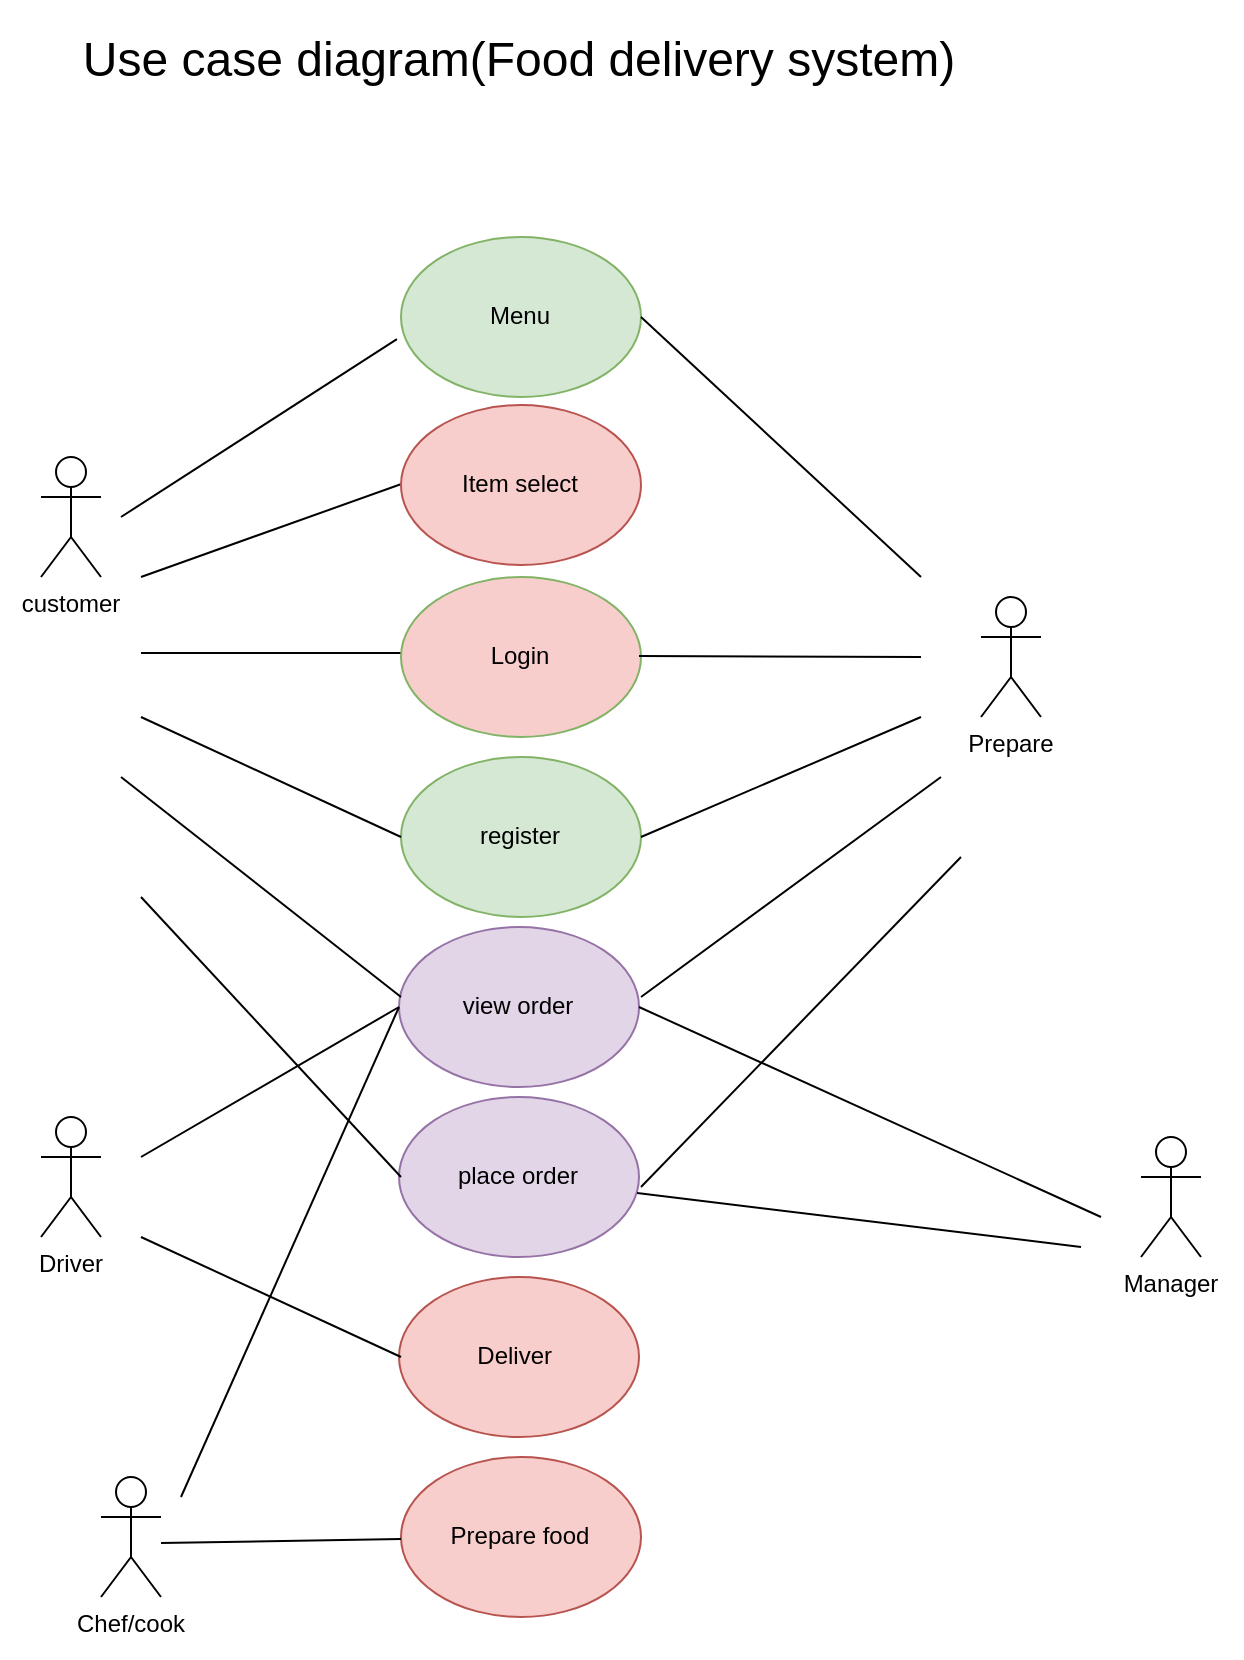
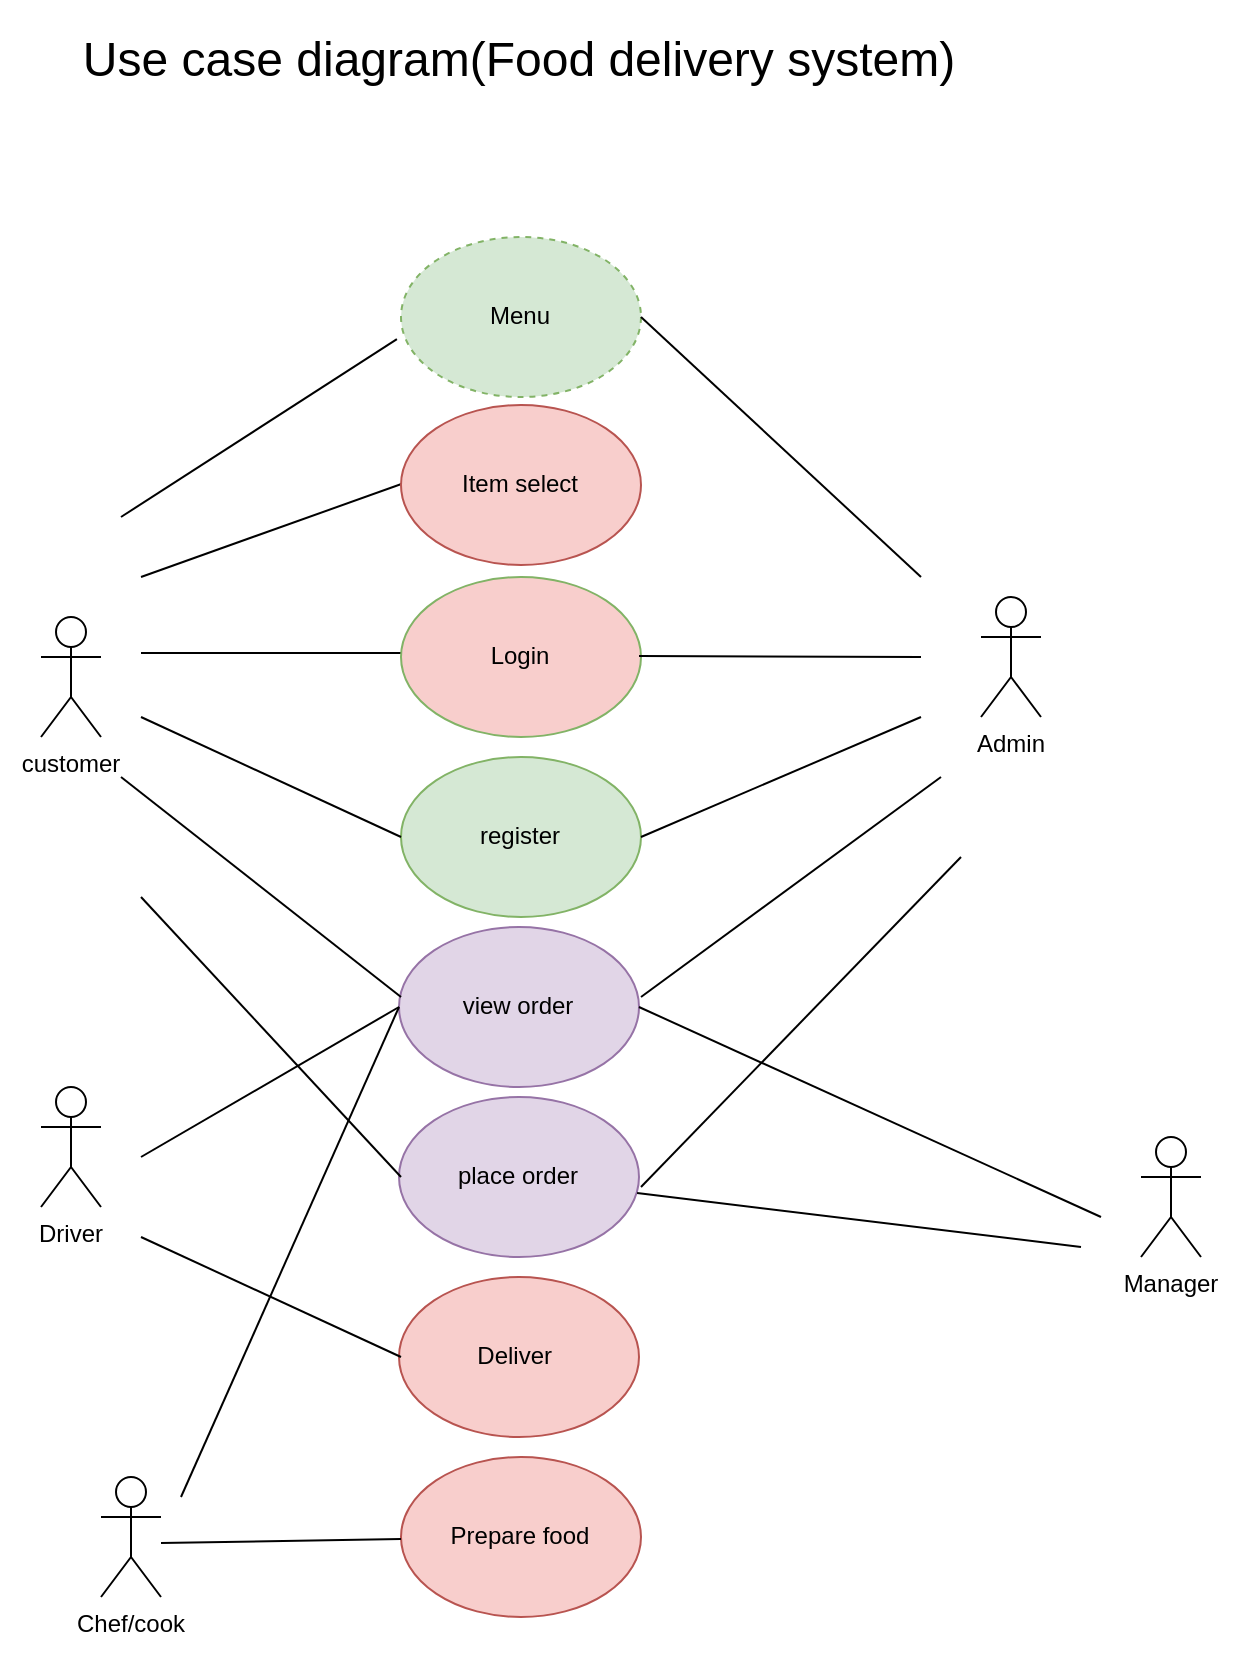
(521, 317) -> (521, 317)
(71, 517) -> (71, 677)
(1012, 745) -> (1012, 745)
(71, 1177) -> (71, 1147)
